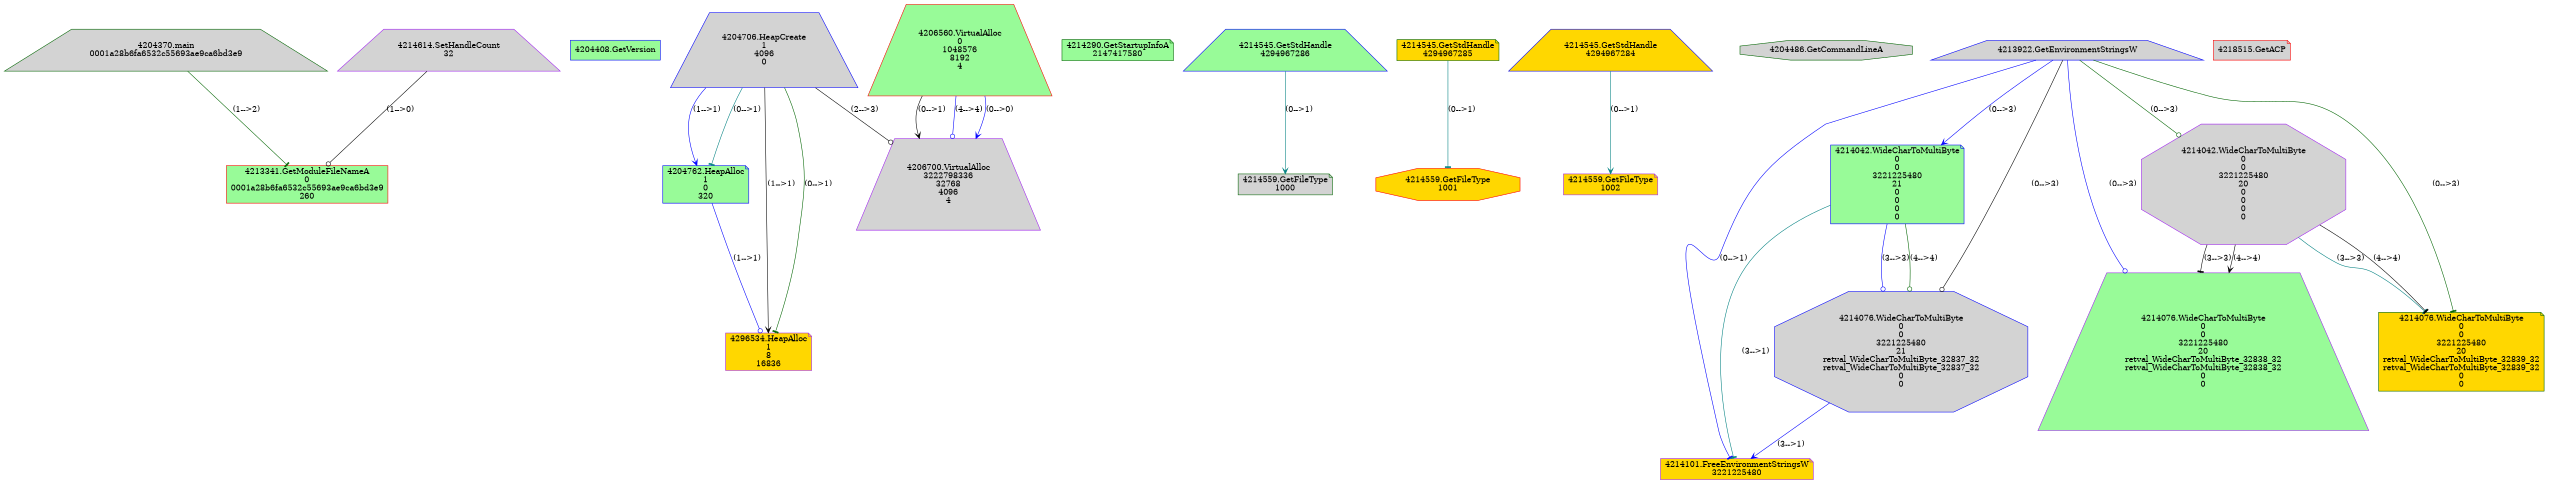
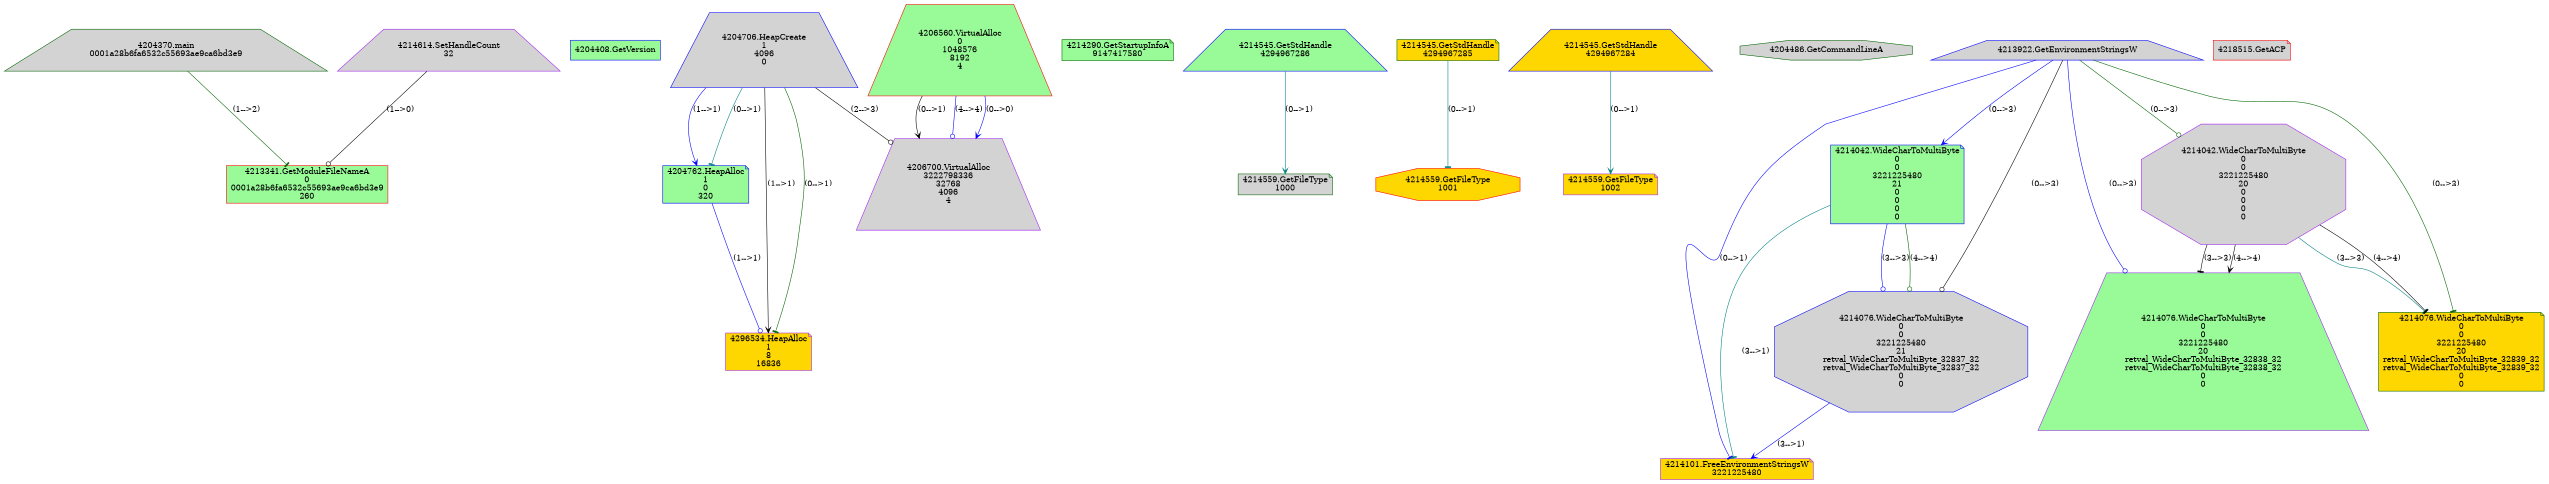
(1118, 50) -> (1118, 50)
